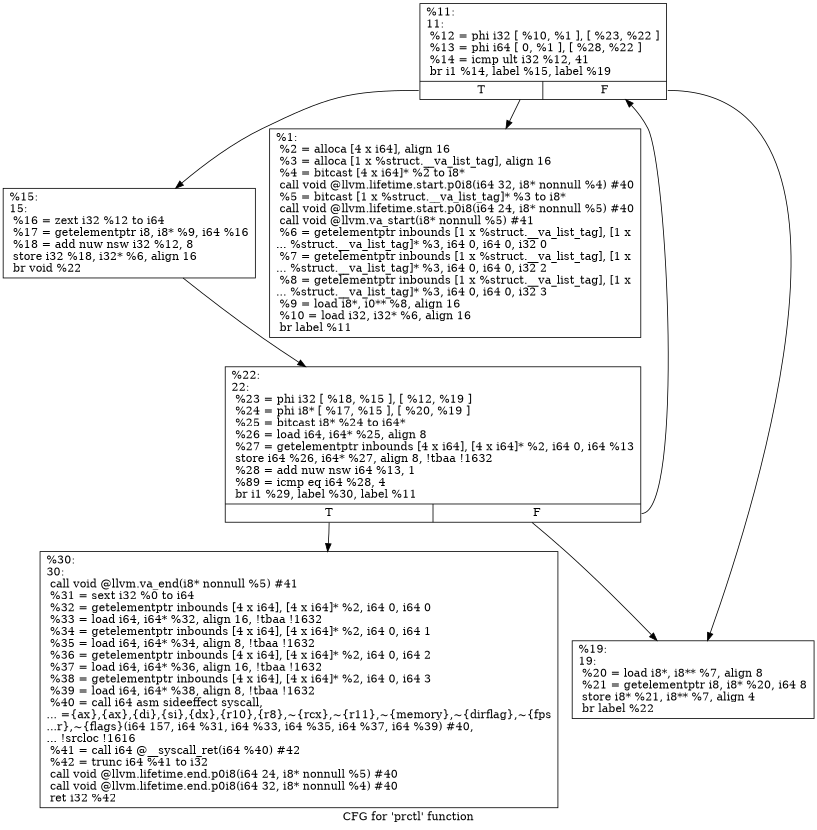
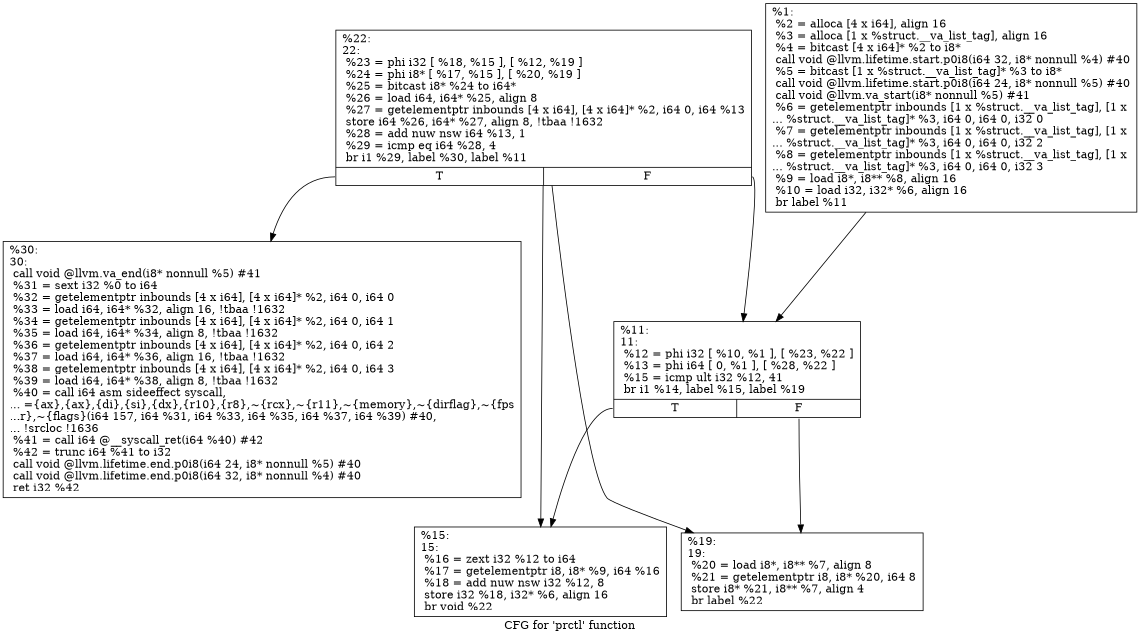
(508, 60) -> (702, 378)
(515, 110) -> (824, 264)
(368, 304) -> (864, 179)
(240, 322) -> (542, 352)
(309, 483) -> (420, 146)
(91, 739) -> (54, 429)
